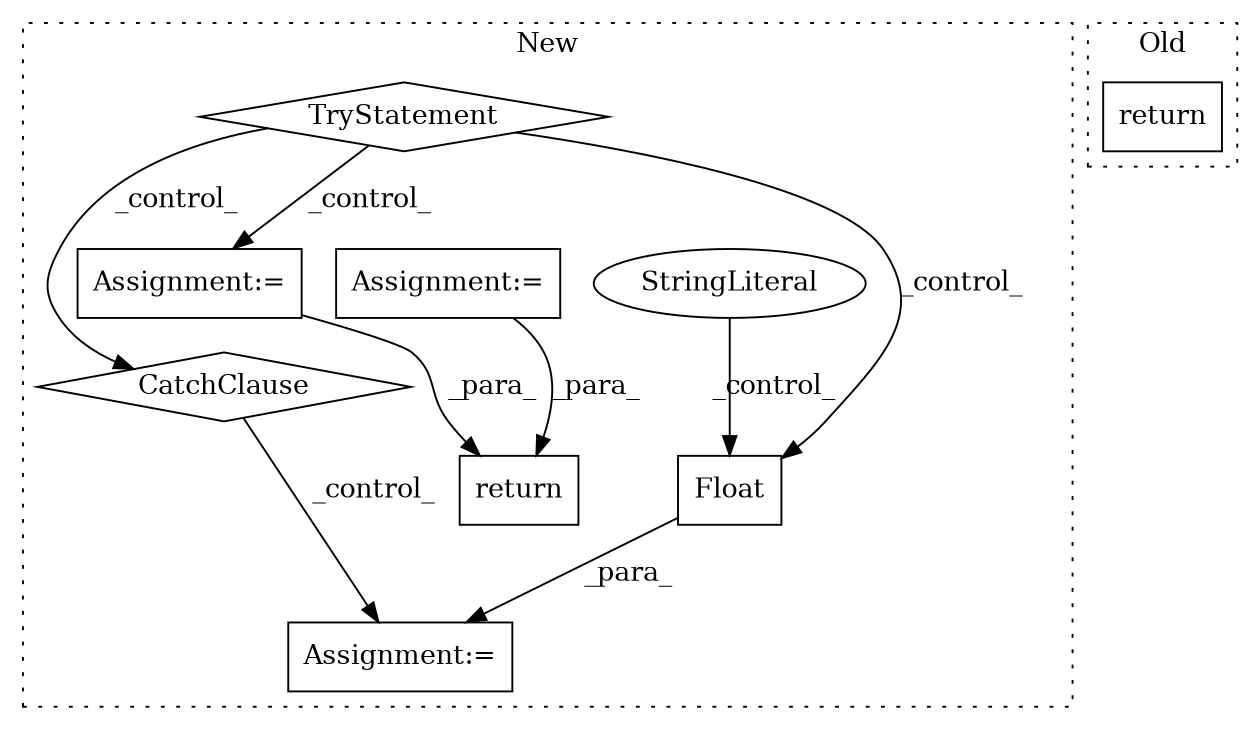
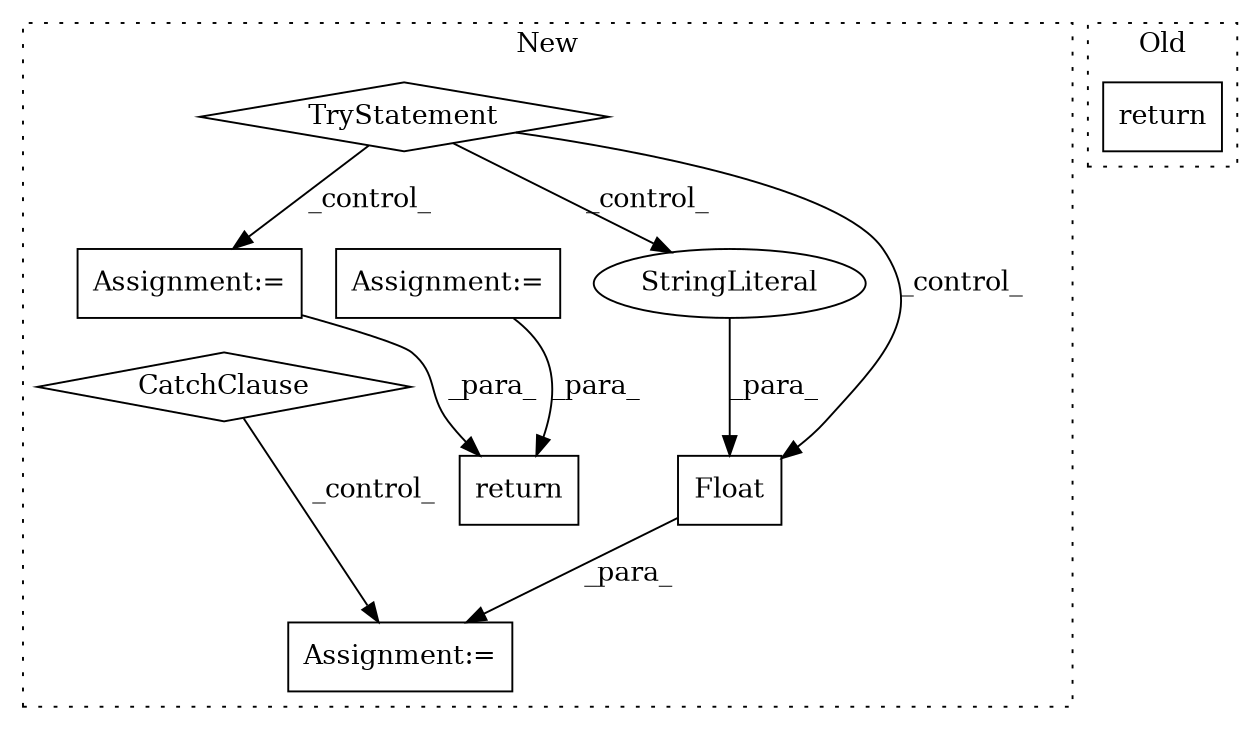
(91, 208) -> (553, 193)
(774, 387) -> (774, 387)
